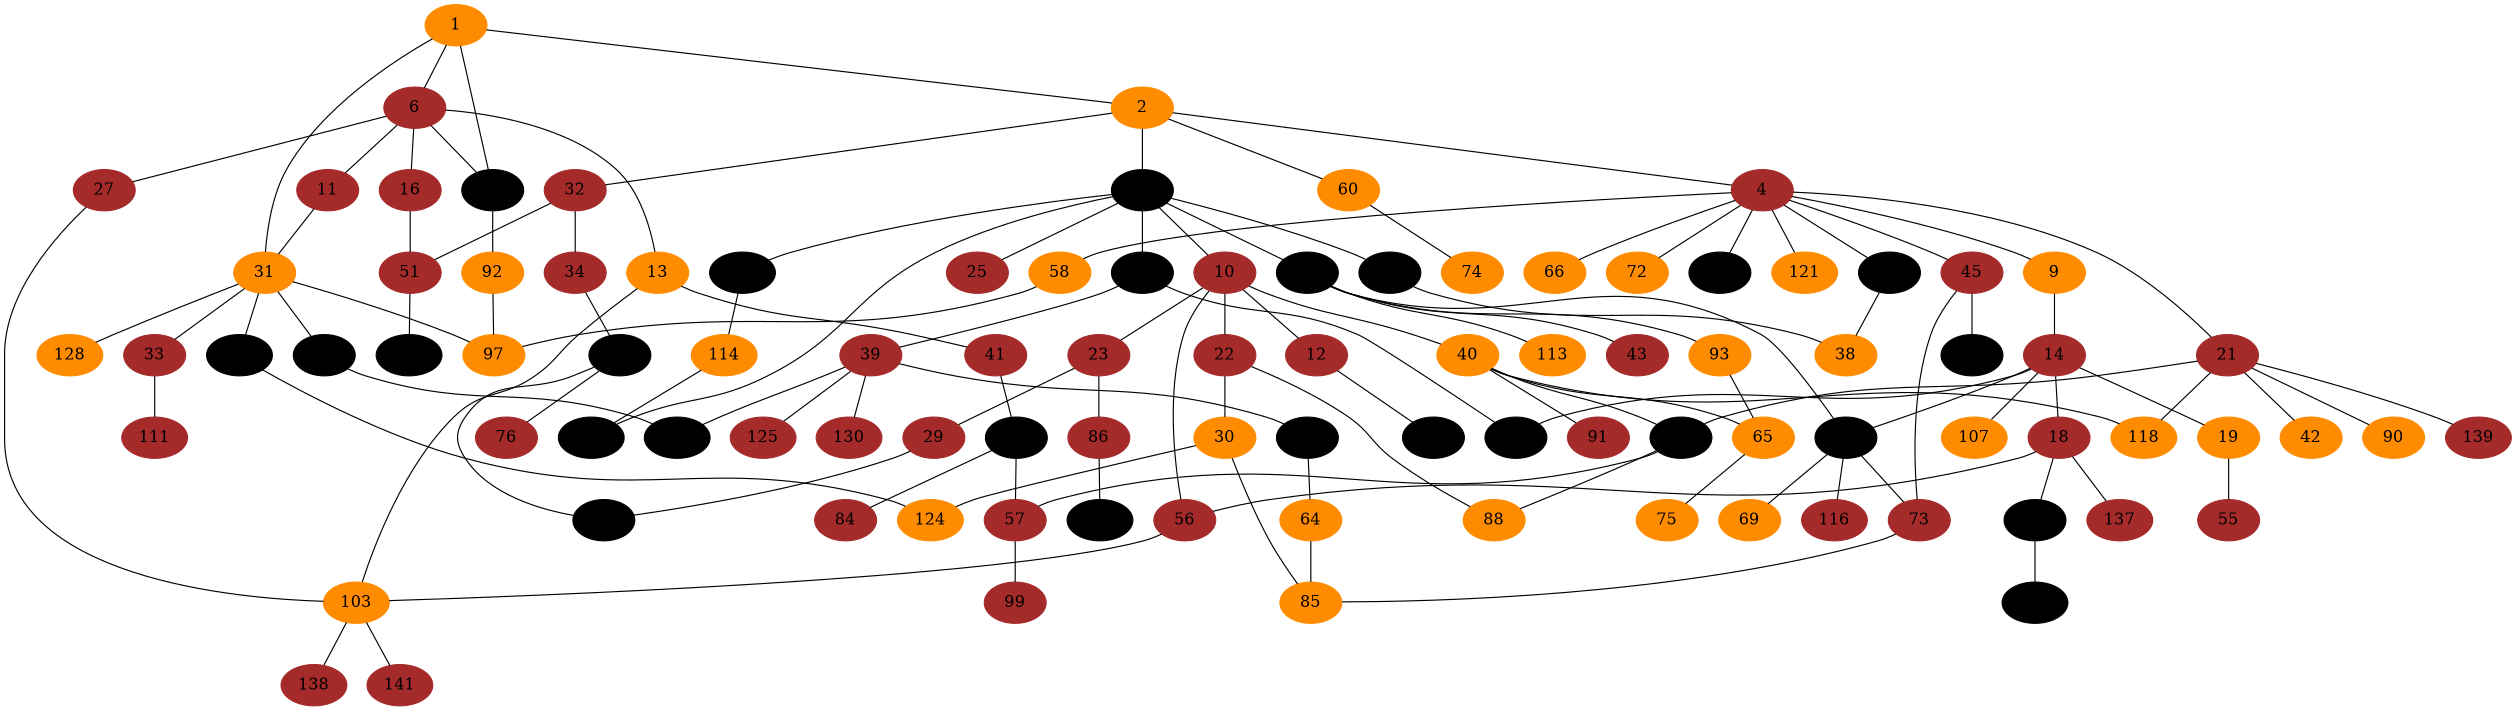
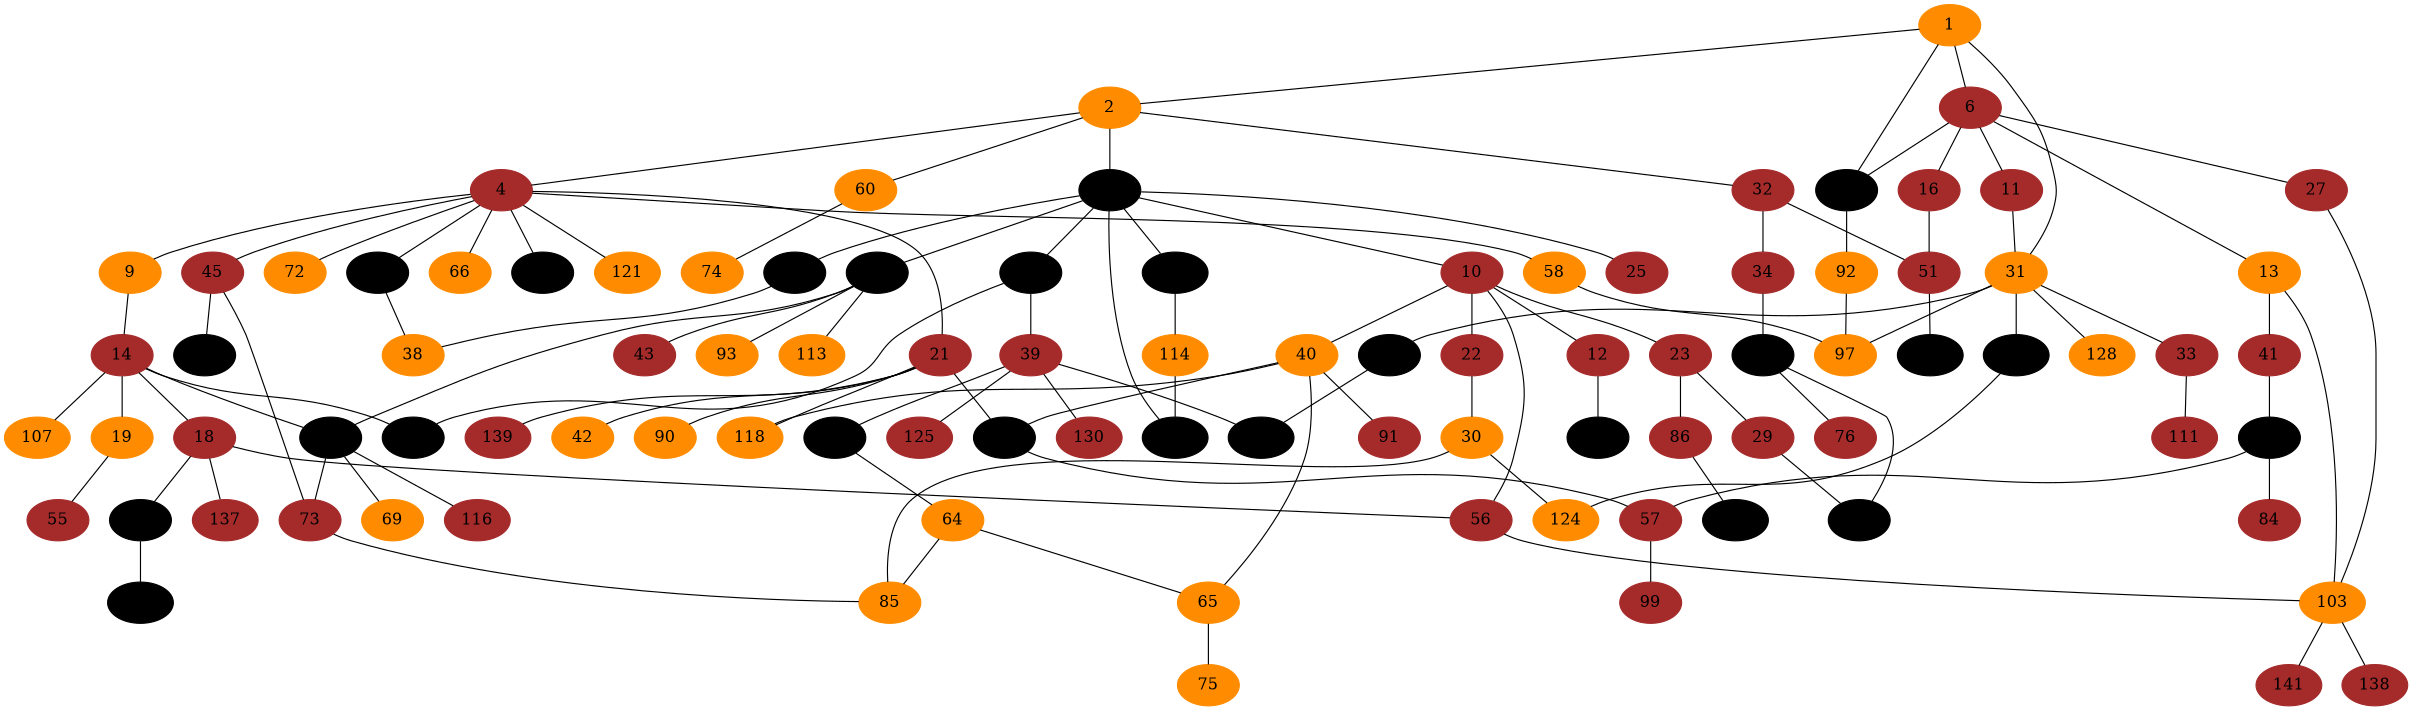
(1736, 387) -> (1081, 561)
(1494, 520) -> none
